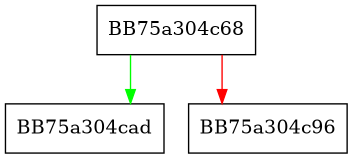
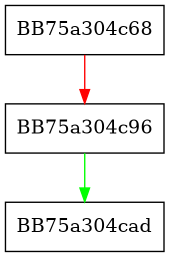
(131, 72) -> (85, 171)
